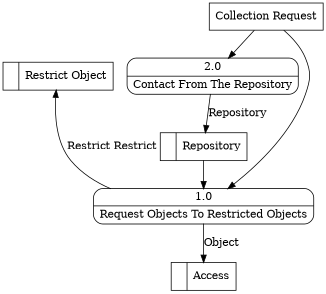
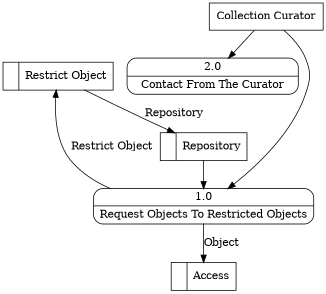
(266, 17) -> (266, 17)
(213, 85) -> (213, 85)
(208, 110) -> (126, 110)
(112, 147) -> (112, 147)
